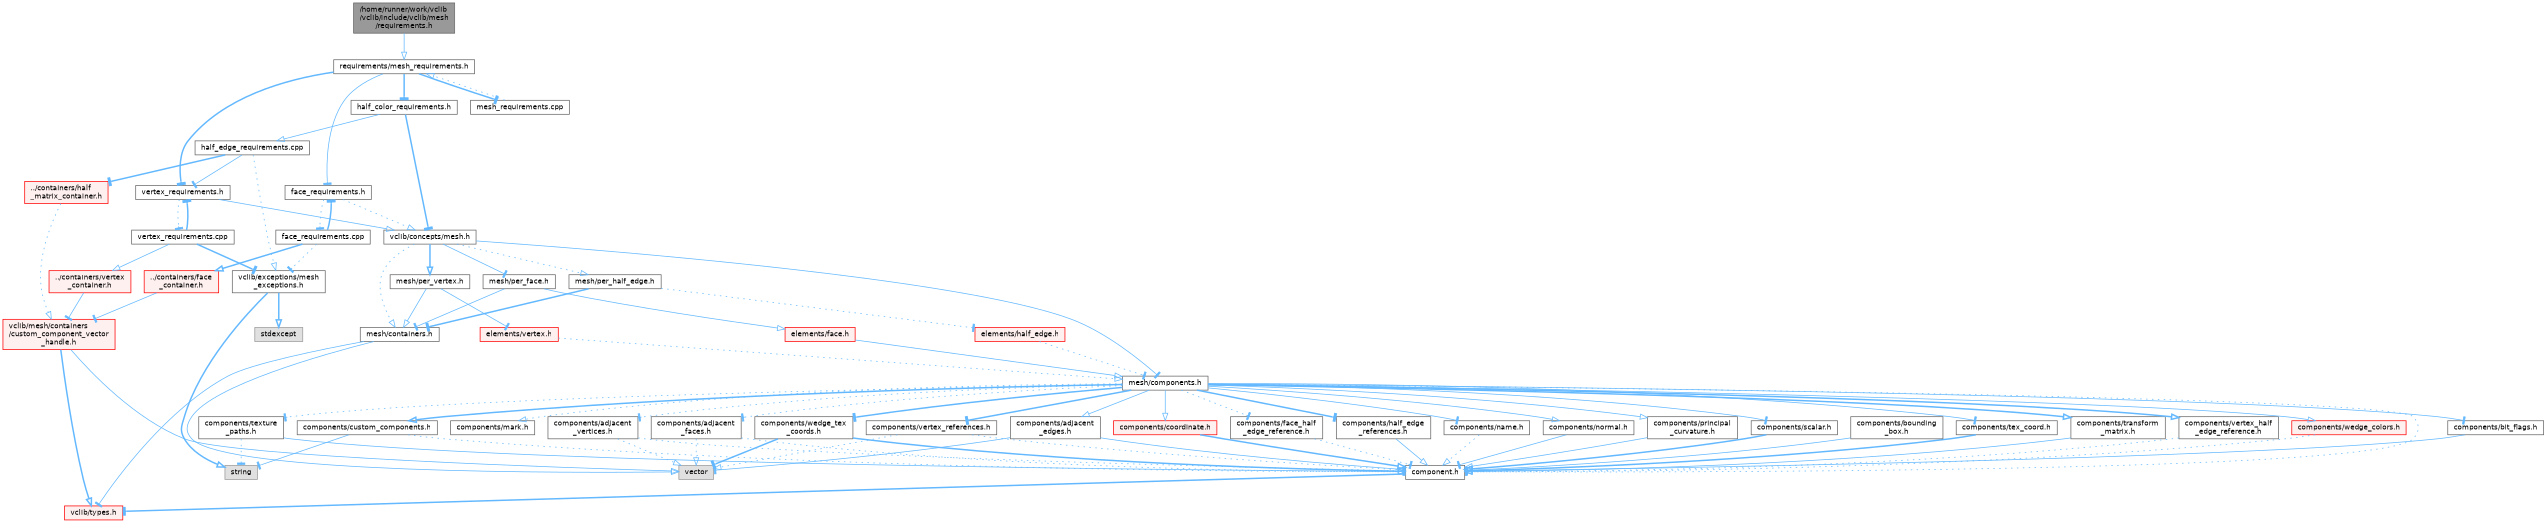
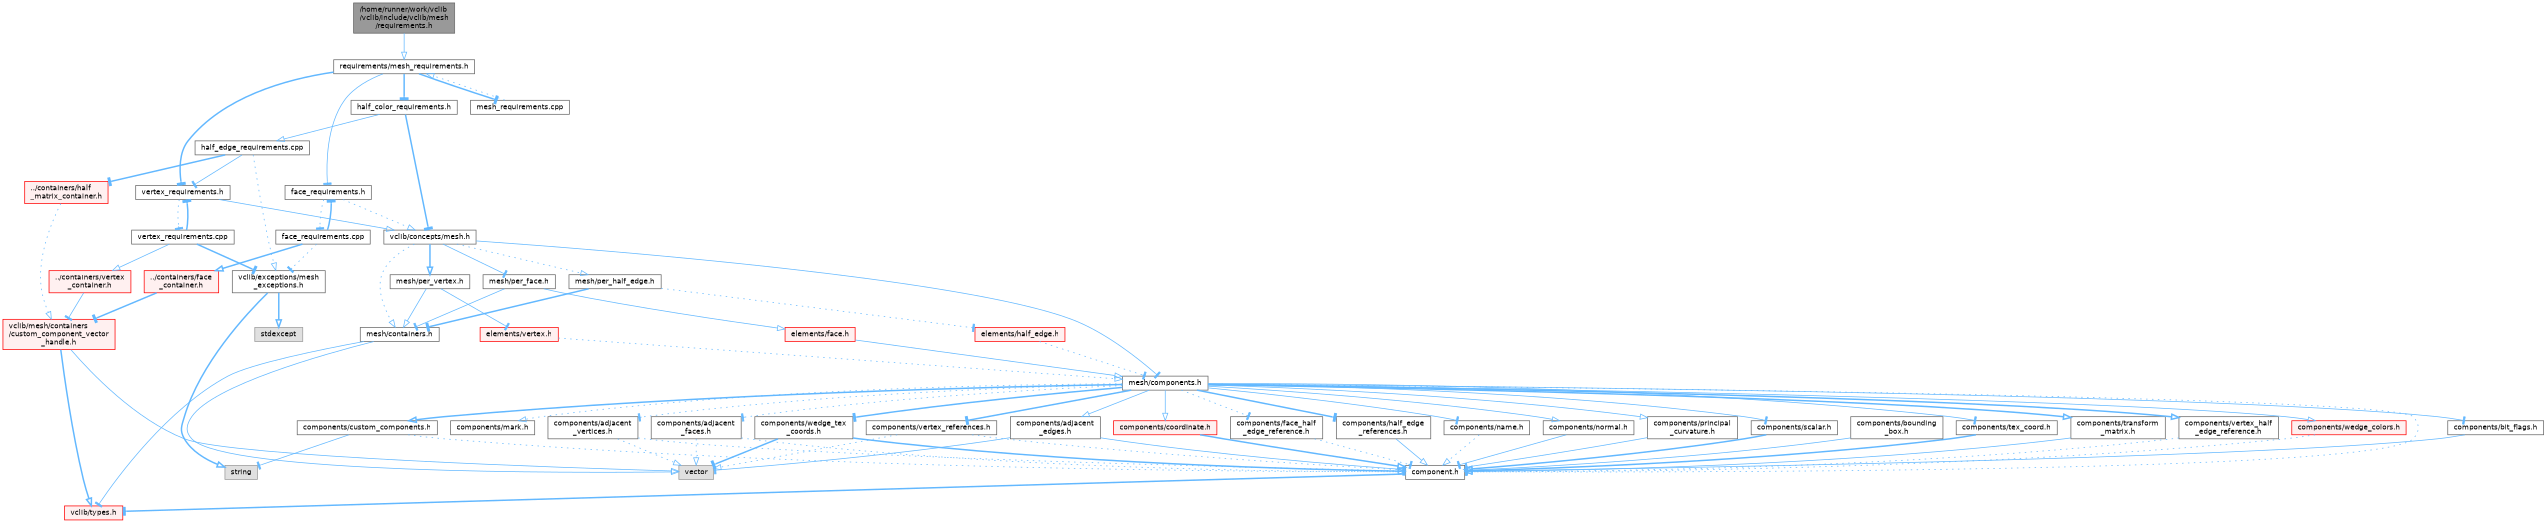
(127, 305) -> (127, 305)
(241, 428) -> none
(1558, 453) -> (1558, 453)
